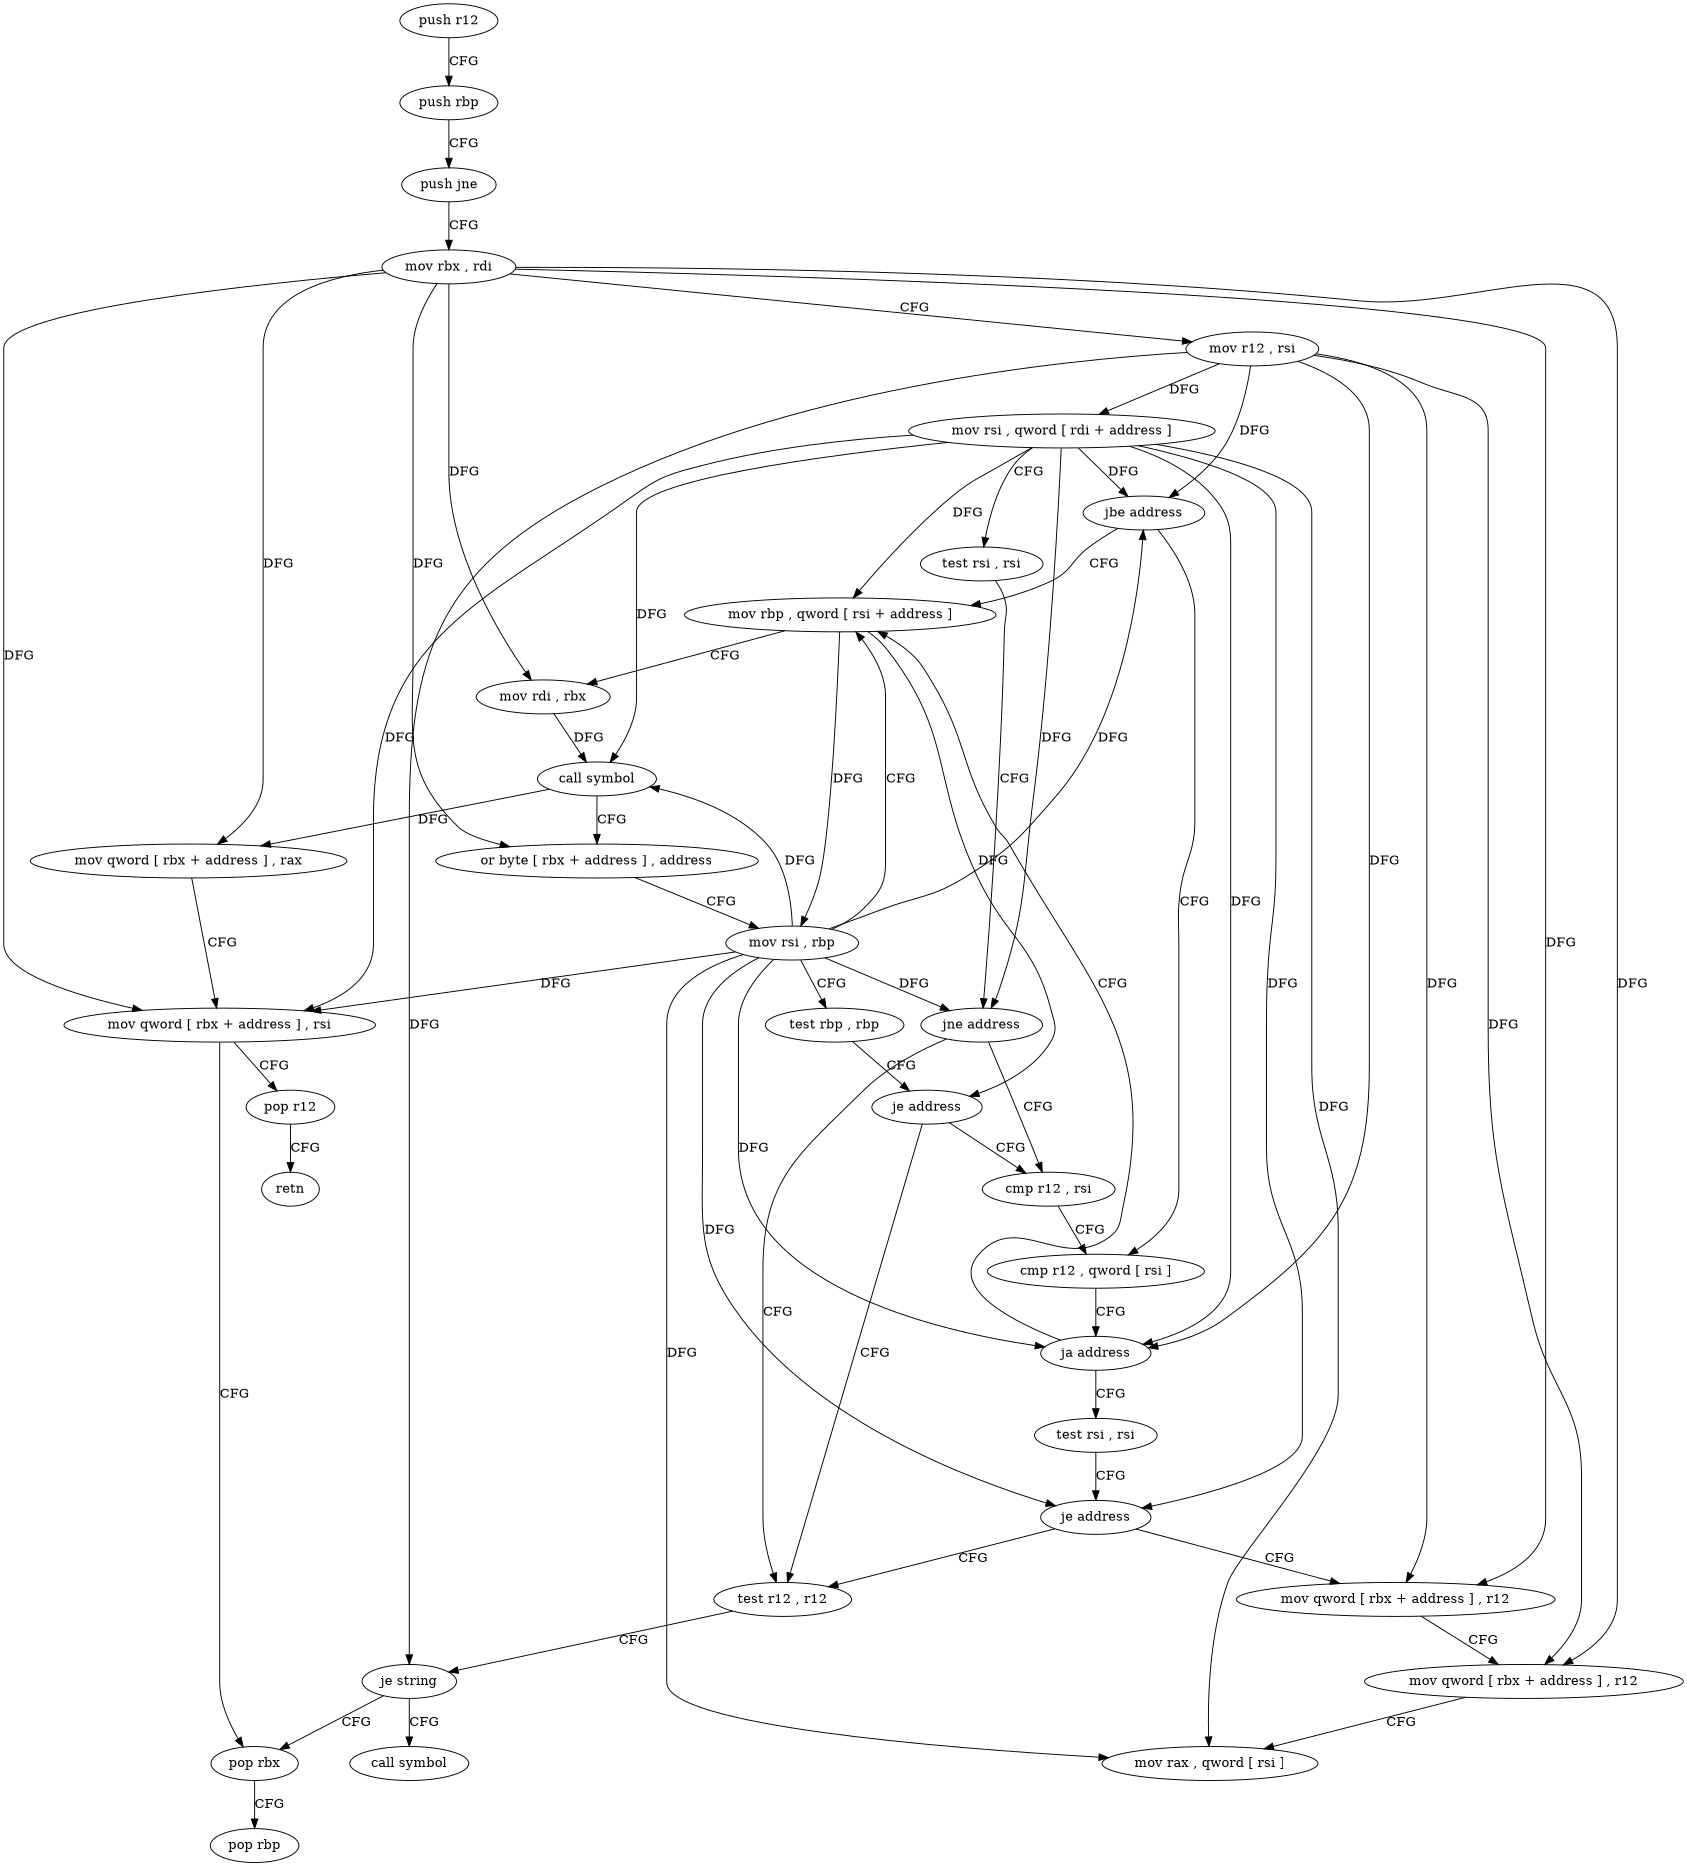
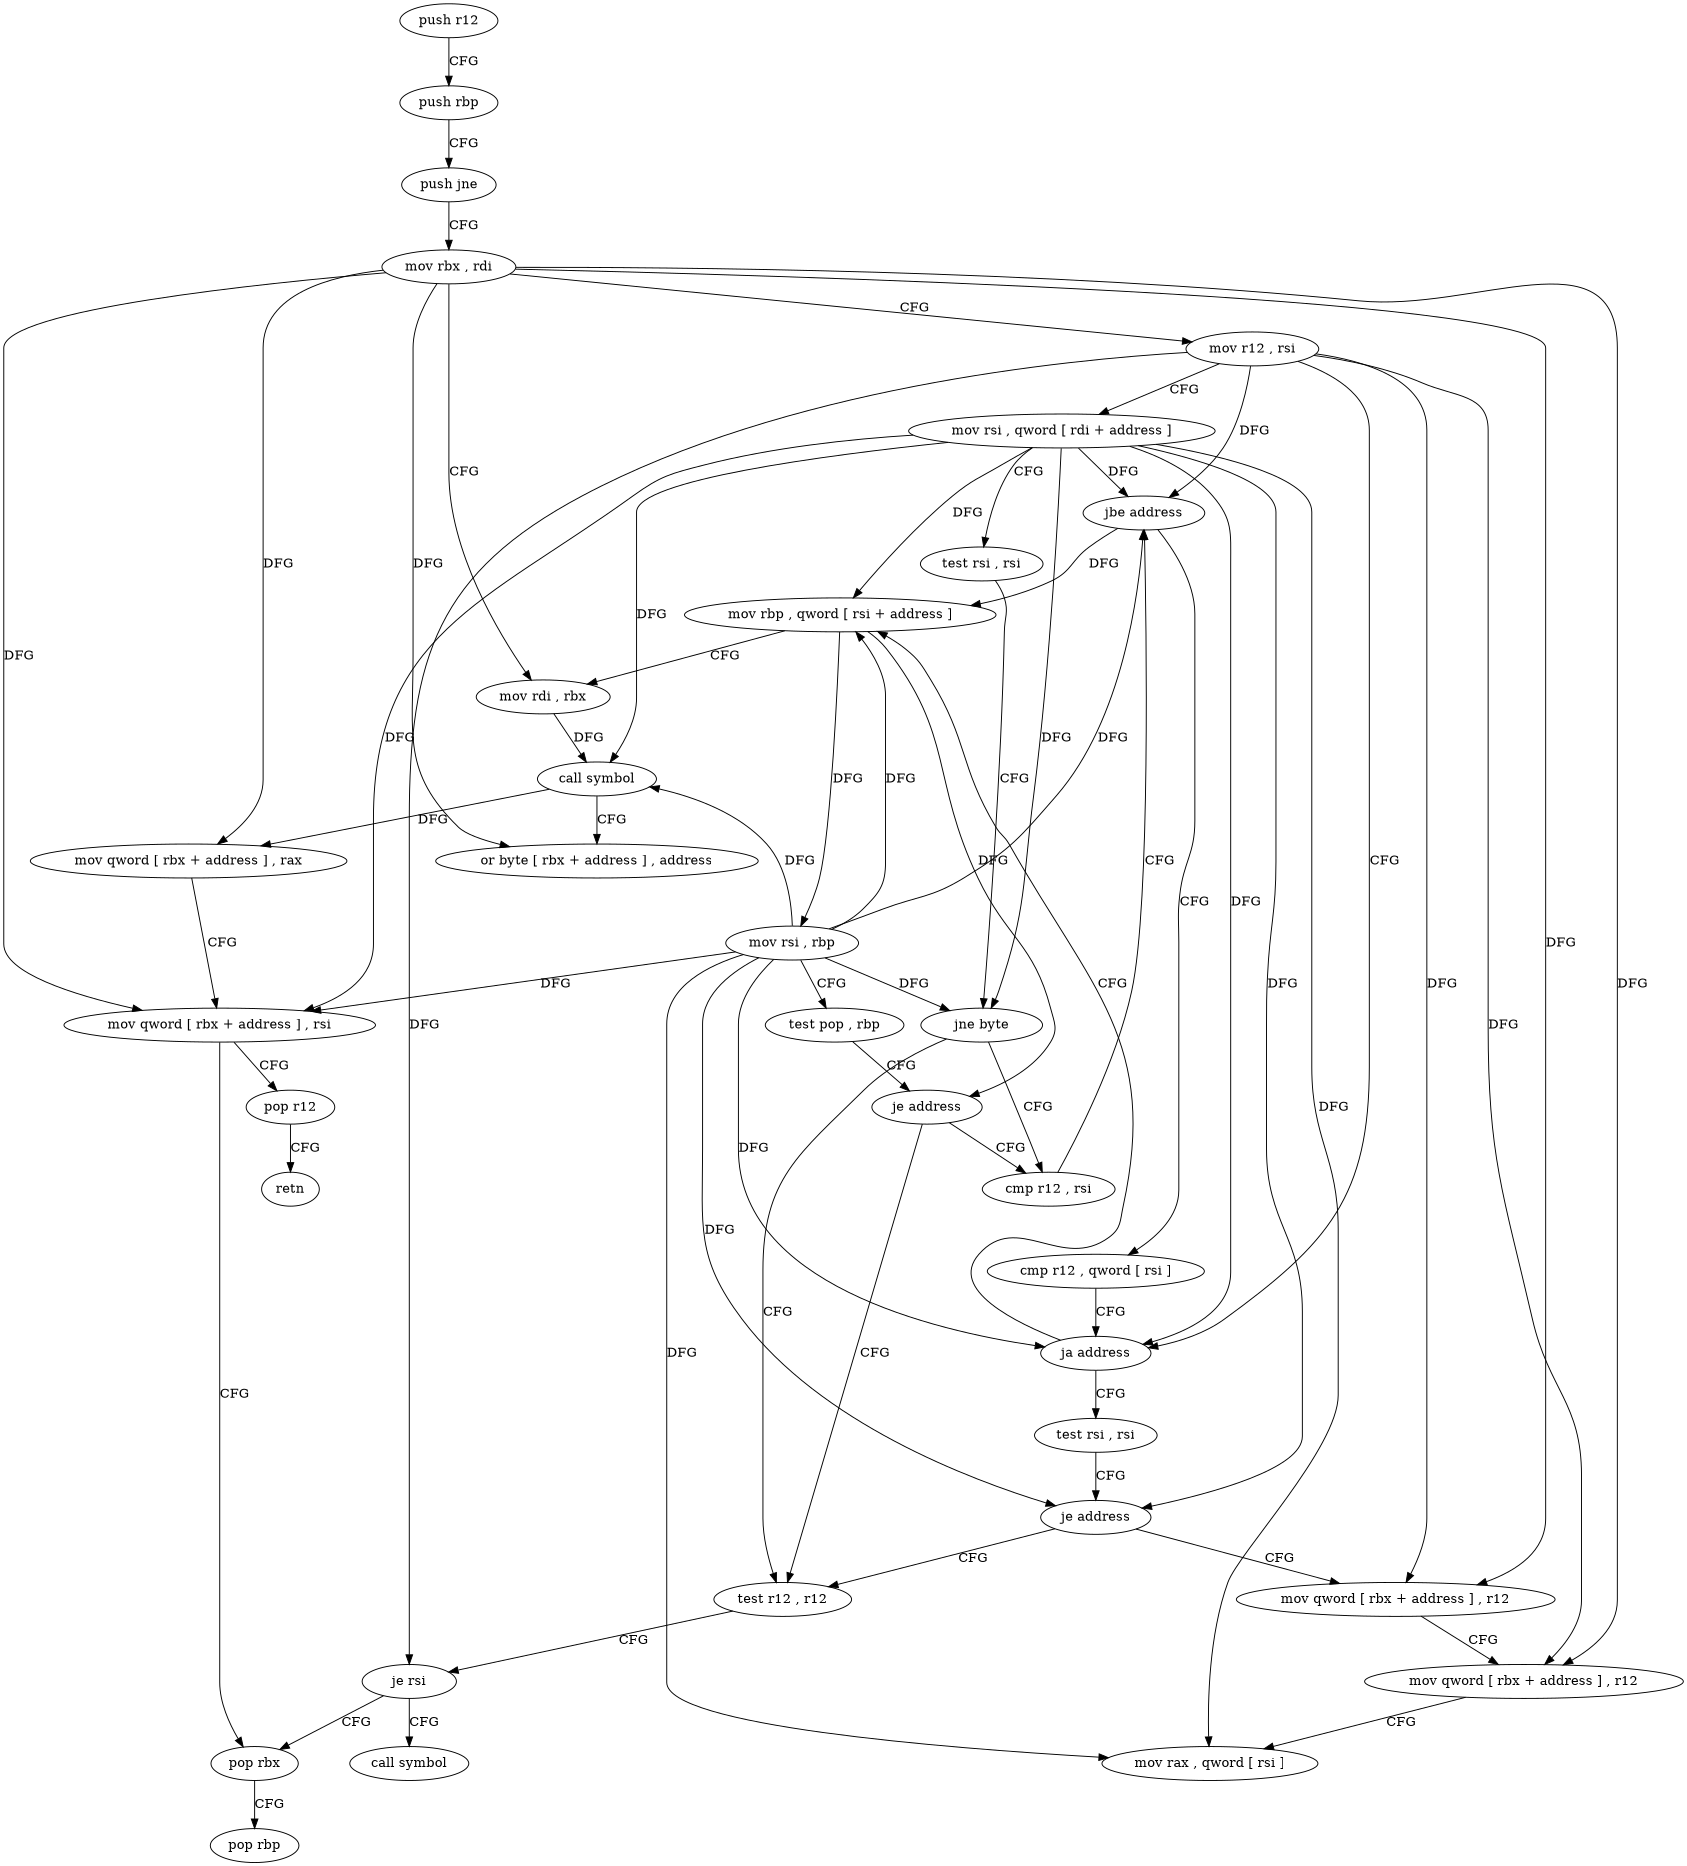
(1184, 390) -> (1184, 390)
(464, 472) -> (464, 472)
(1104, 564) -> (1104, 564)
(901, 779) -> (901, 779)
(1385, 861) -> (1385, 861)
(692, 901) -> none
(835, 1025) -> (835, 1025)
(982, 1025) -> (982, 1025)
(1070, 1226) -> (1143, 864)
(409, 1681) -> (409, 1681)
